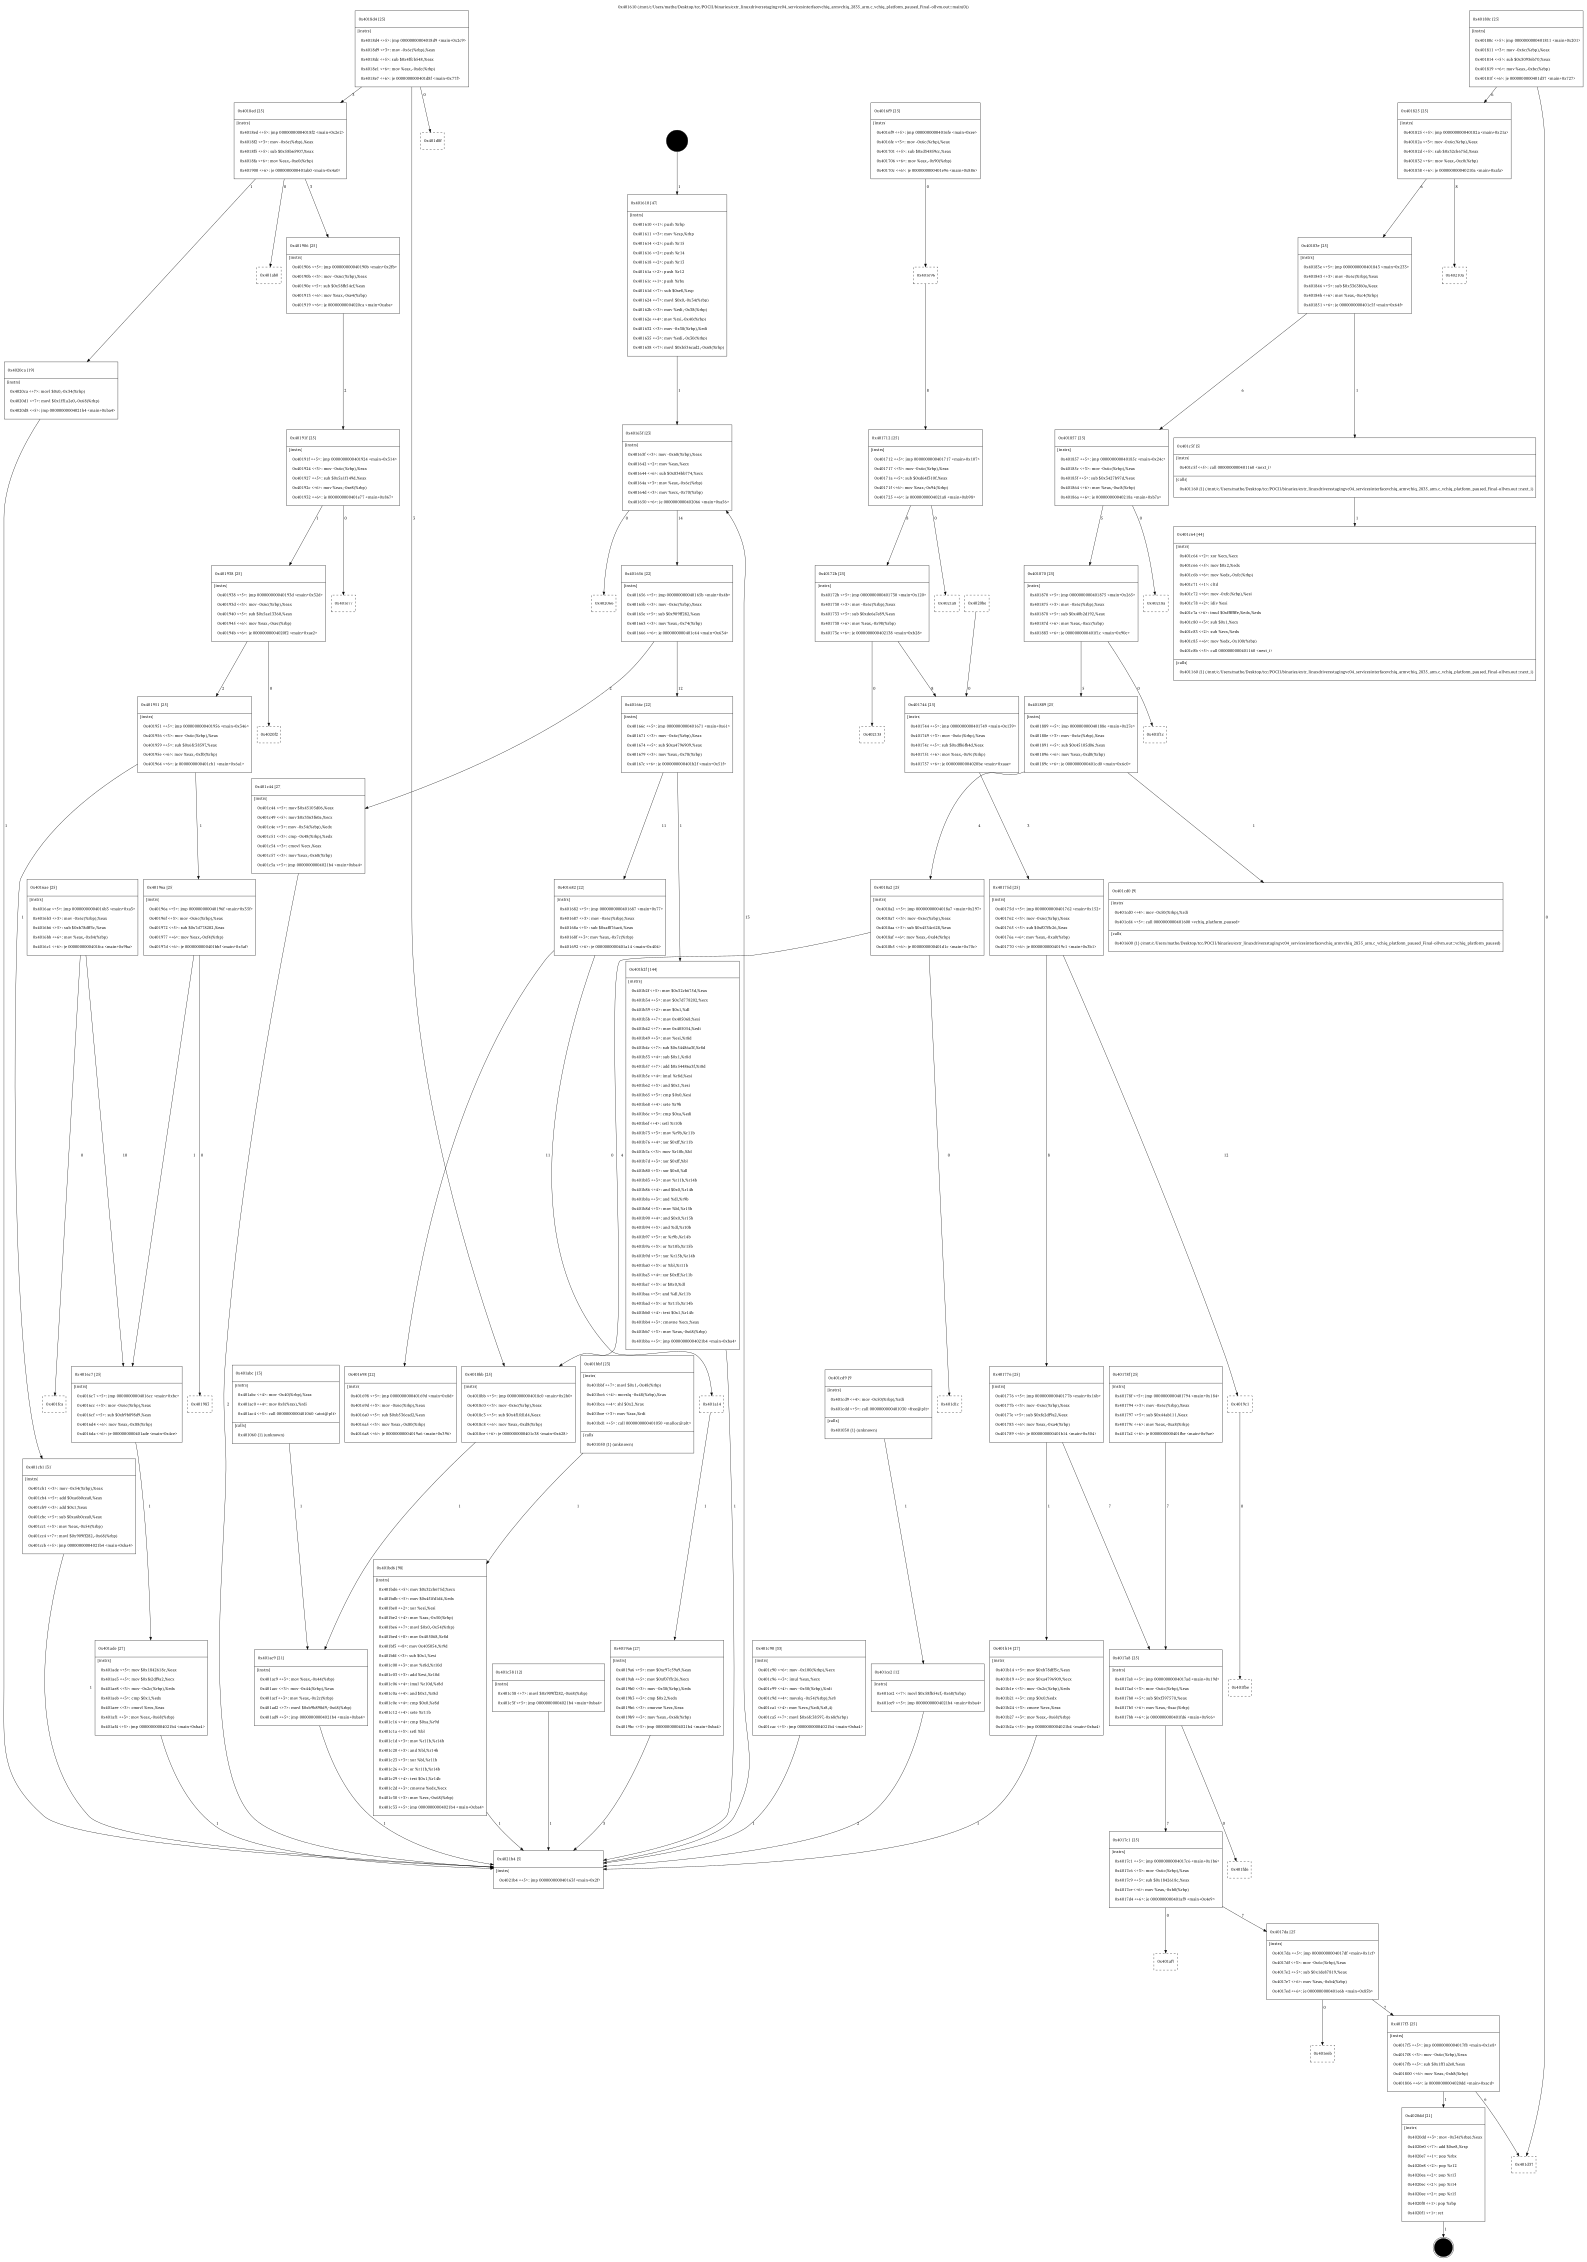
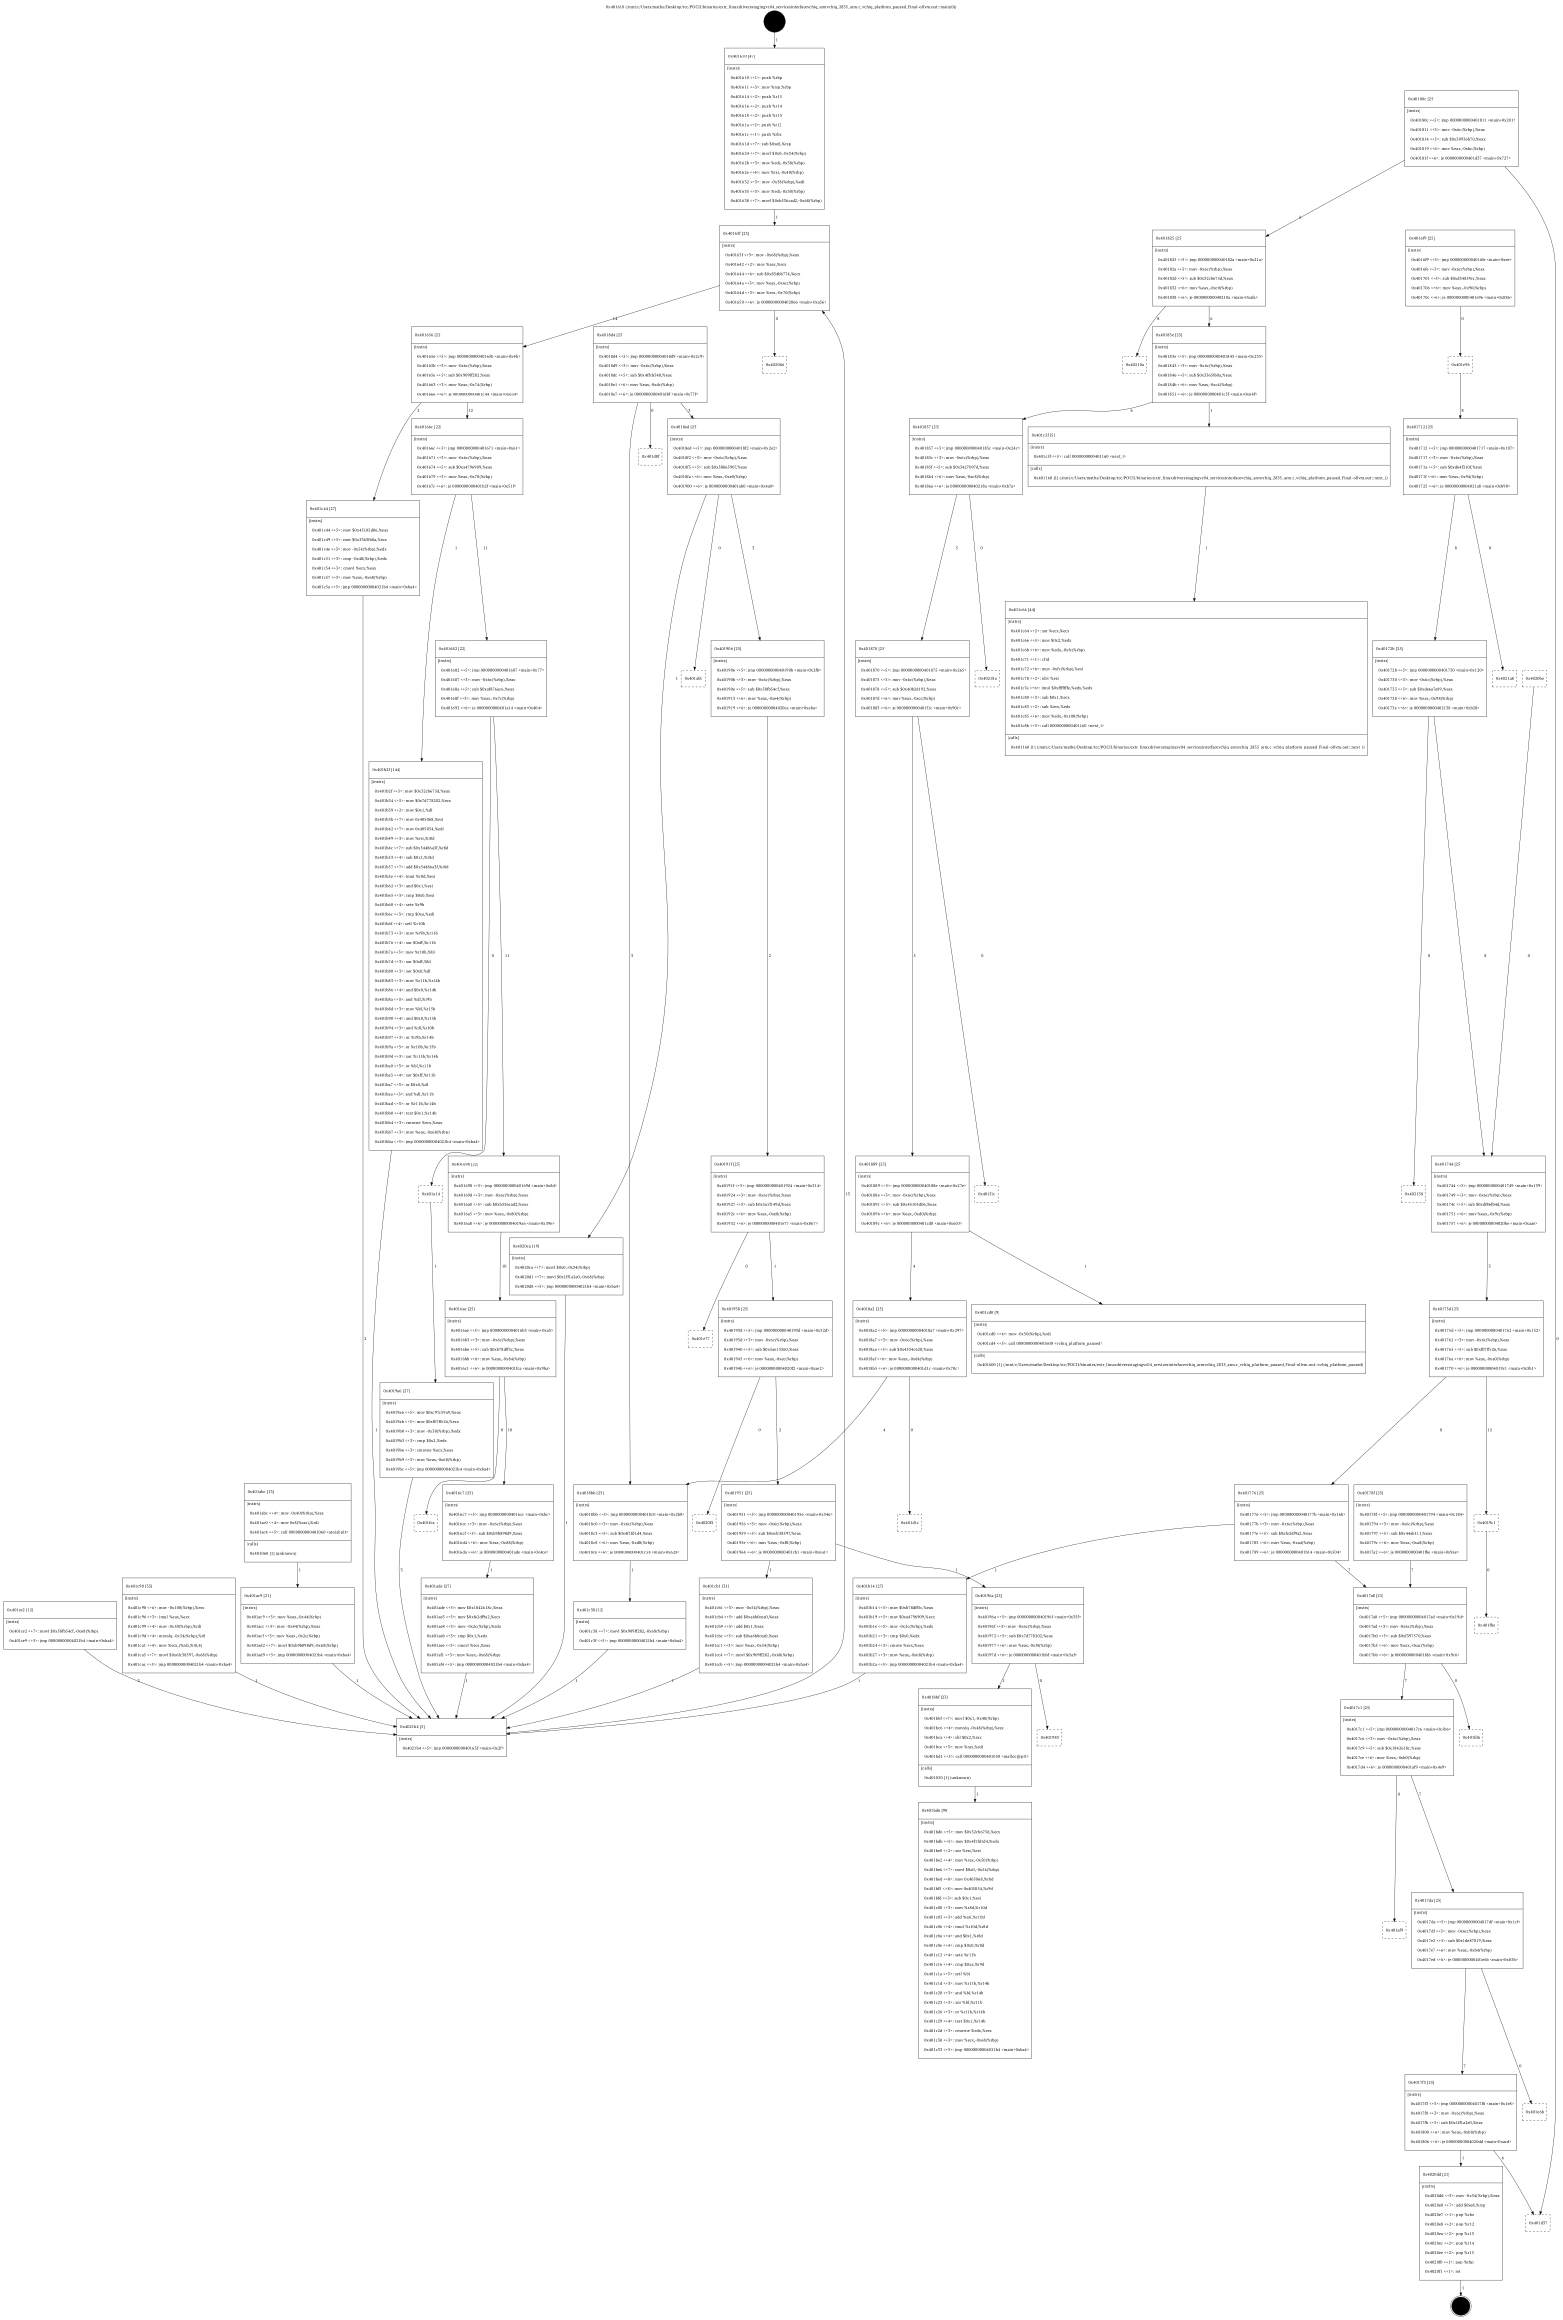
(163, 1159) -> (1005, 1675)
none -> (500, 1265)
(878, 1404) -> none
(388, 1536) -> (630, 1580)
(503, 1831) -> none
